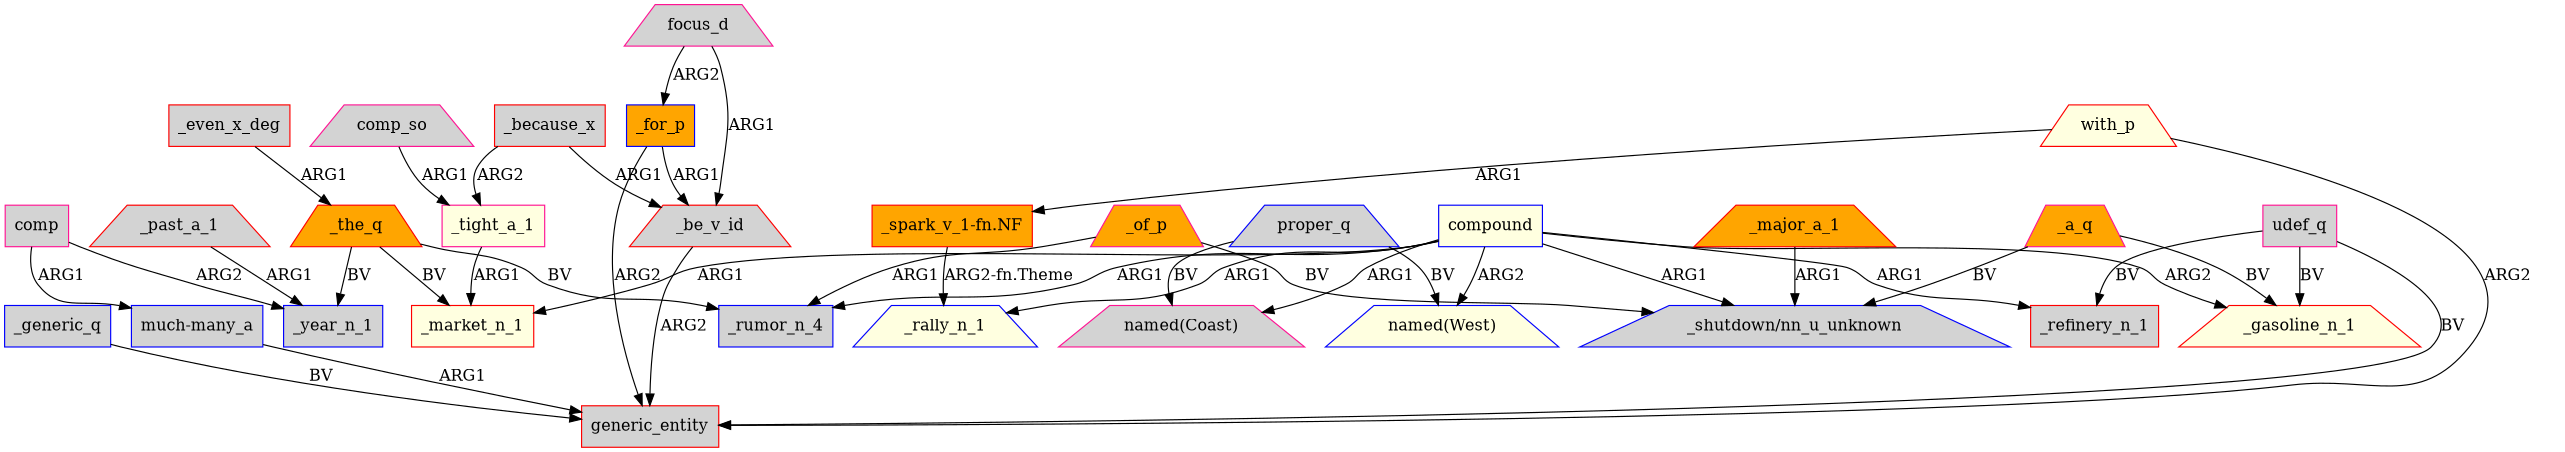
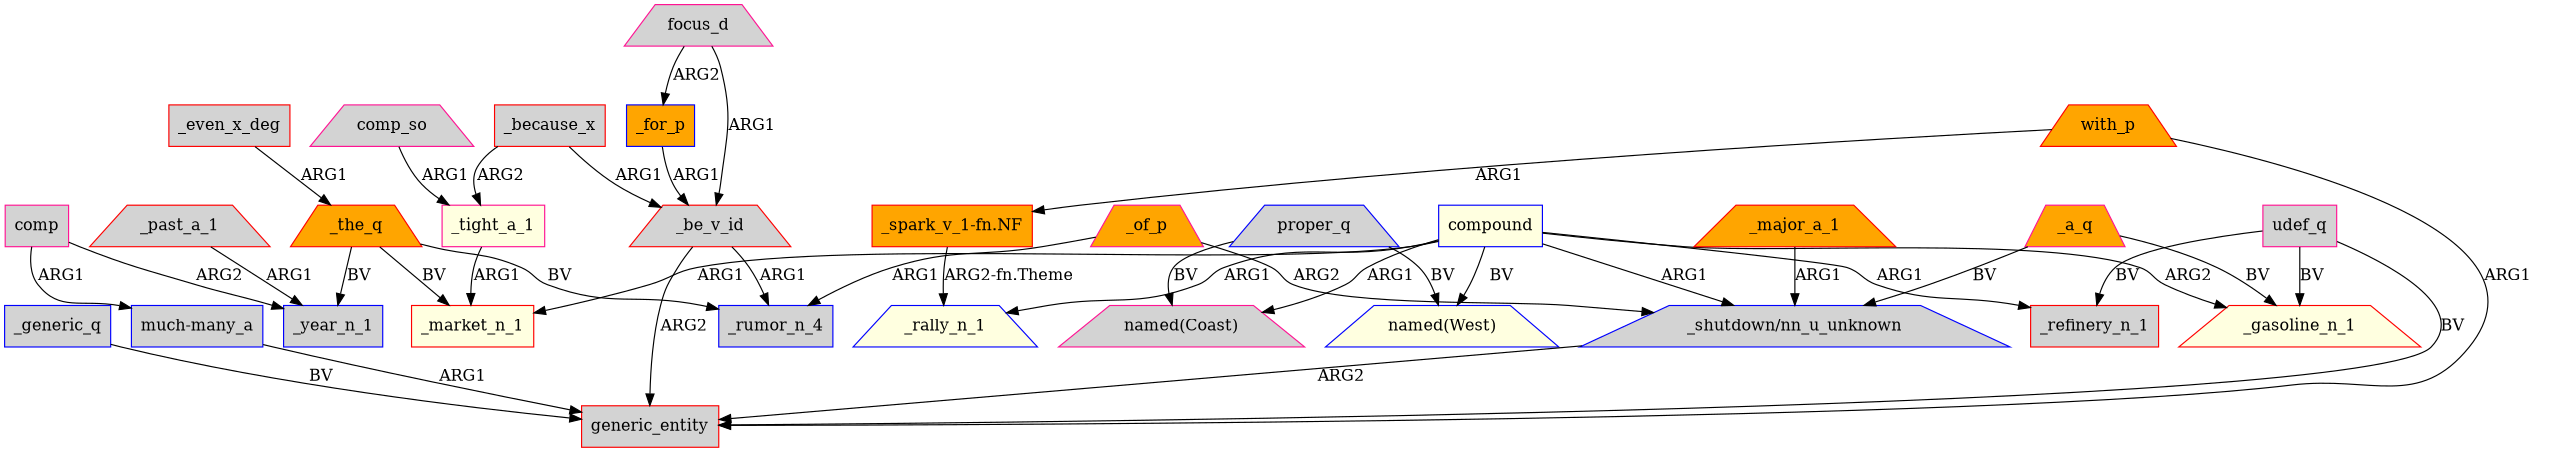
(2108, 126) -> (2108, 126)
(1139, 263) -> (750, 269)
(613, 269) -> (1156, 382)
(1317, 276) -> (1317, 276)
(1501, 276) -> (1501, 276)
(2508, 276) -> (2508, 276)
